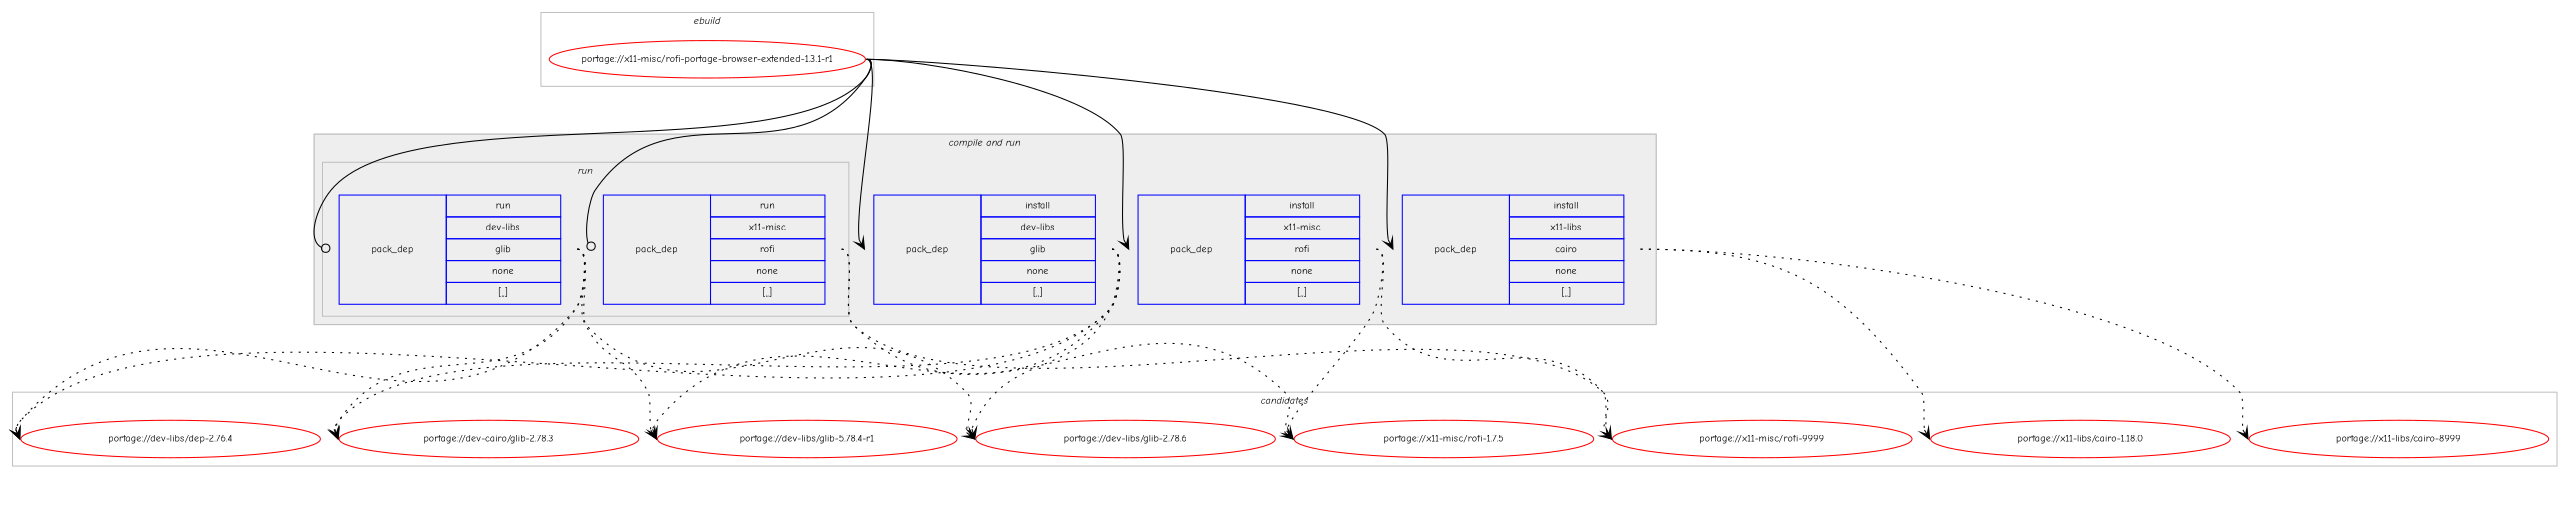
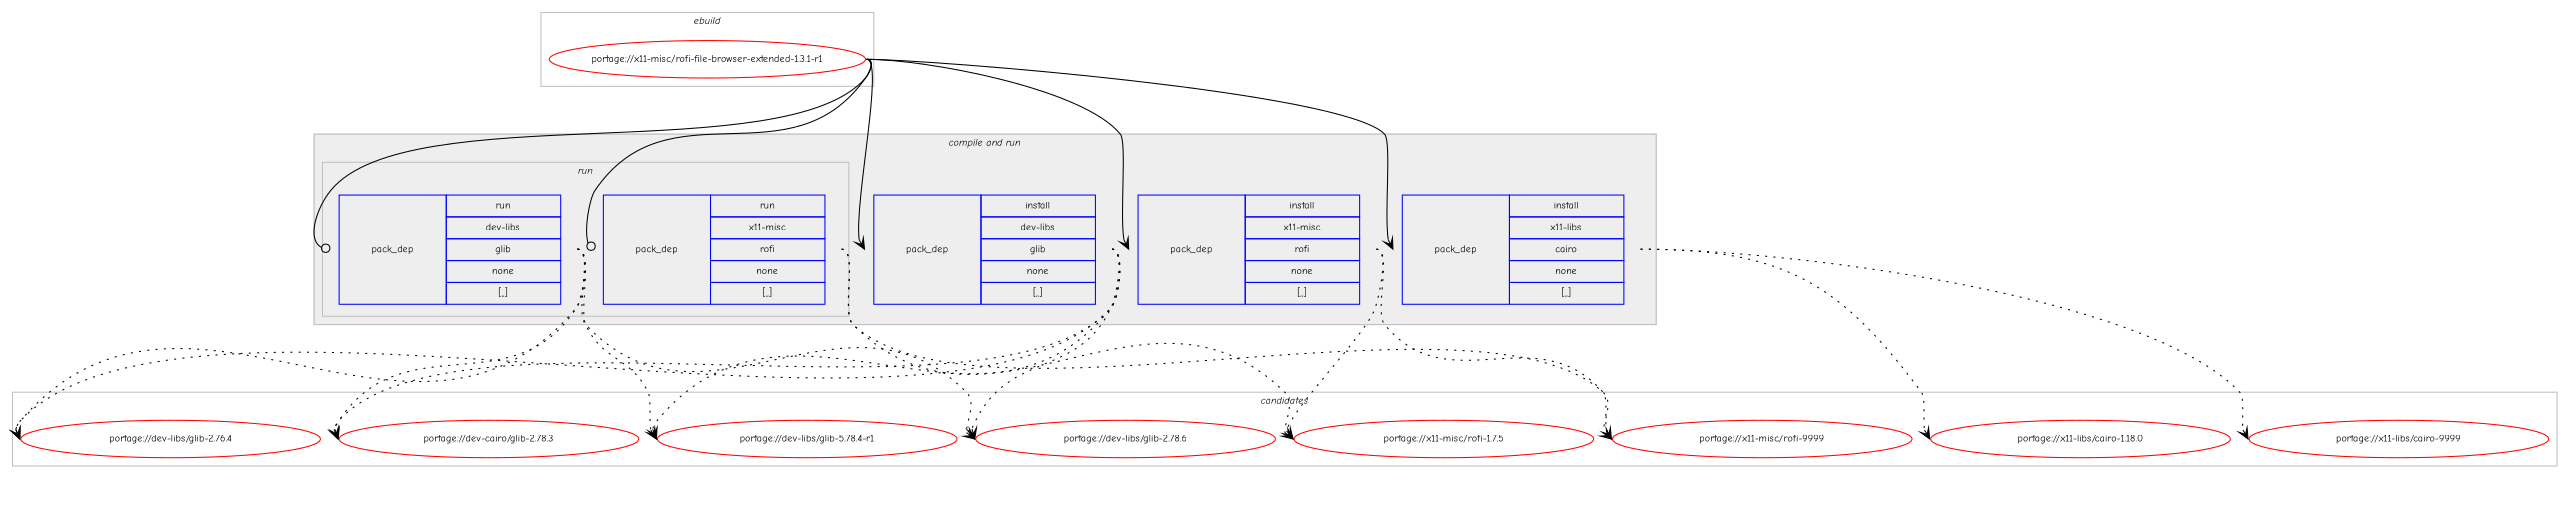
(707, 59) -> (707, 59)
(171, 439) -> (171, 439)
(2399, 439) -> (2399, 439)
